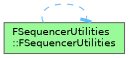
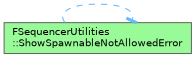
(64, 38) -> (98, 38)
